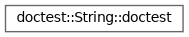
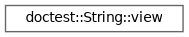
(94, 19) -> (94, 19)
